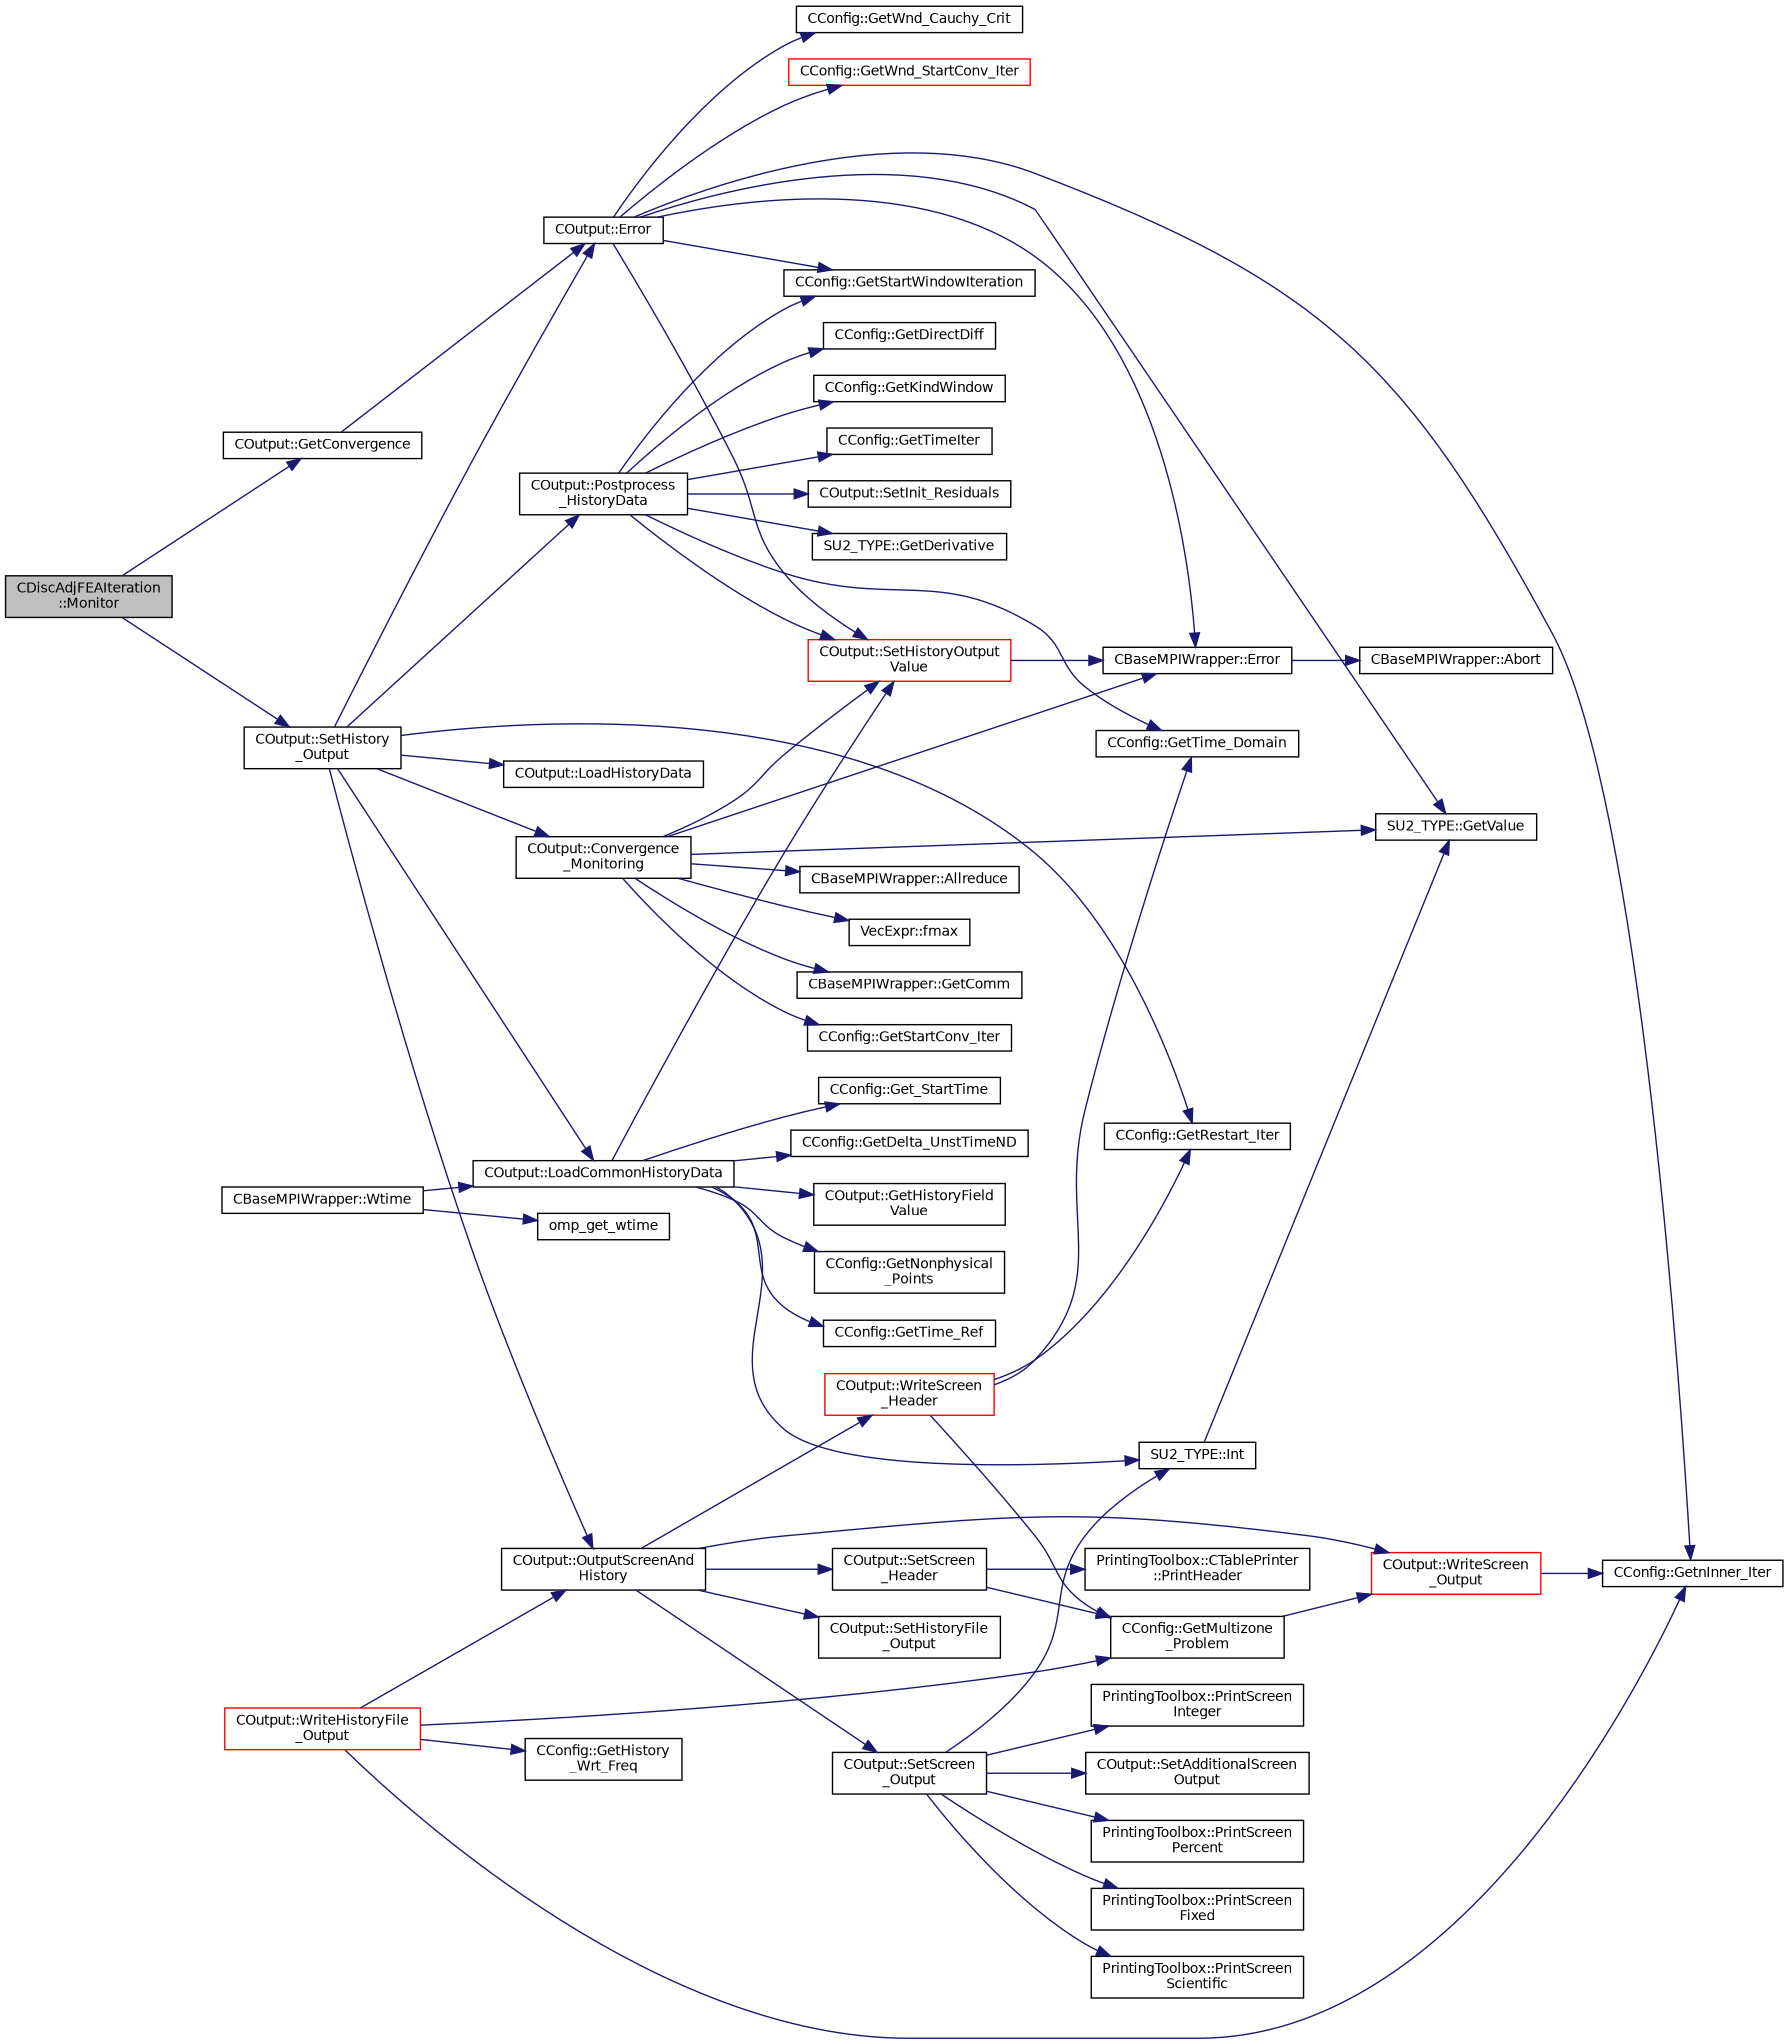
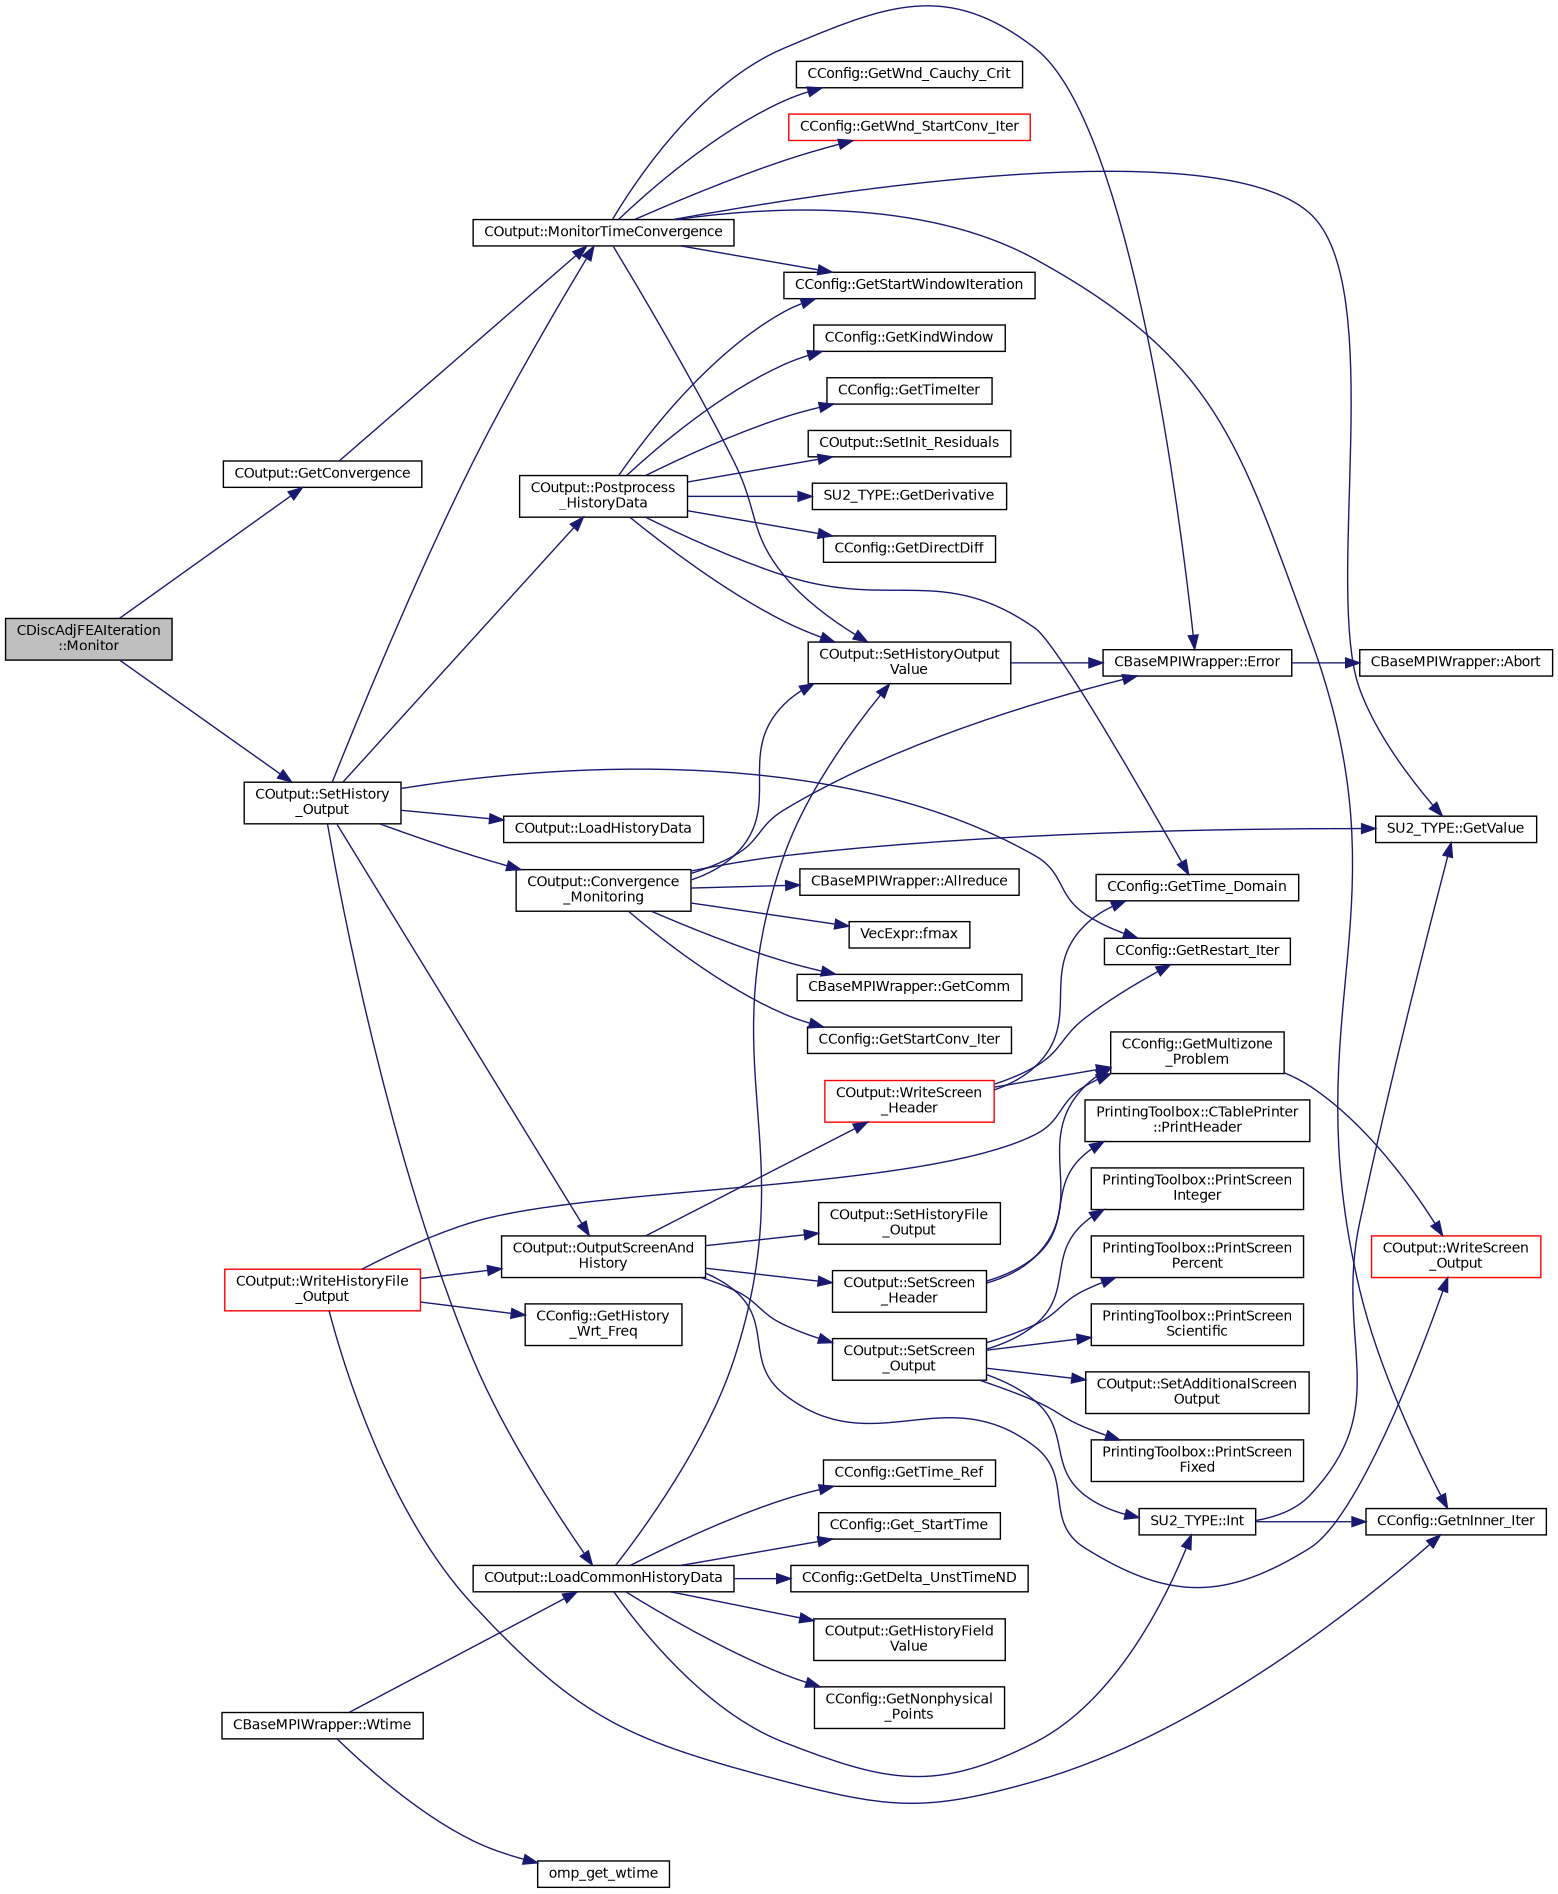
(604, 230) -> (604, 233)
(910, 660) -> (910, 663)
(1565, 1573) -> (1304, 1522)
